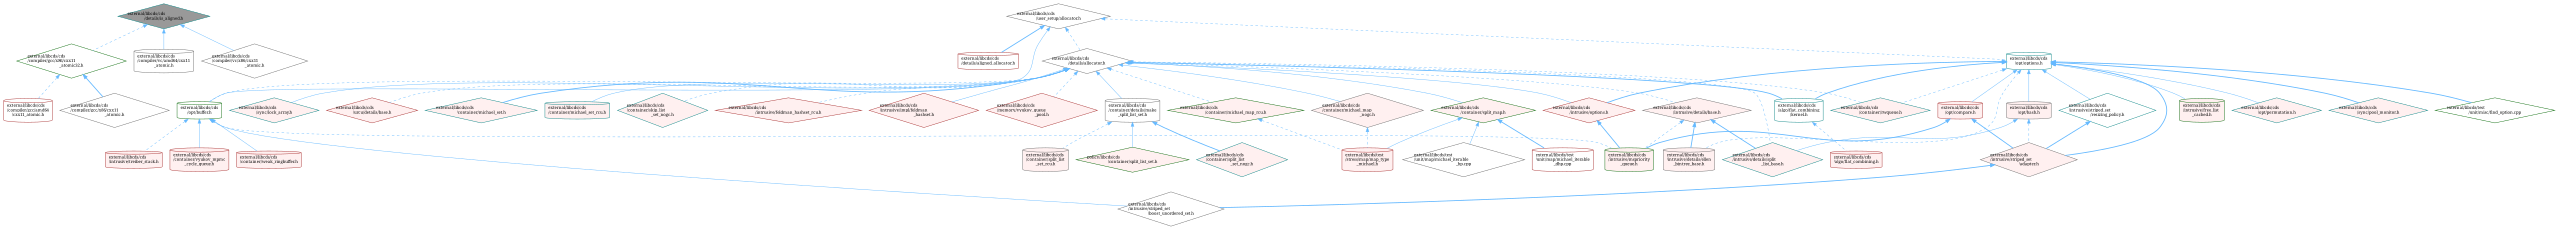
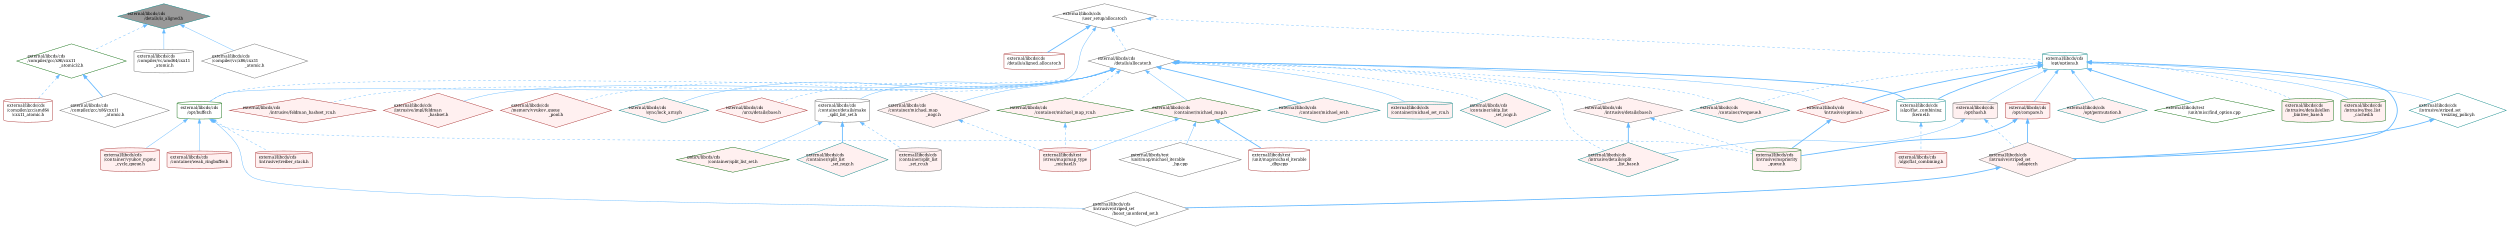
(1483, 110) -> (1201, 110)
(2378, 110) -> none
(1692, 138) -> none
(1689, 160) -> (2308, 110)
